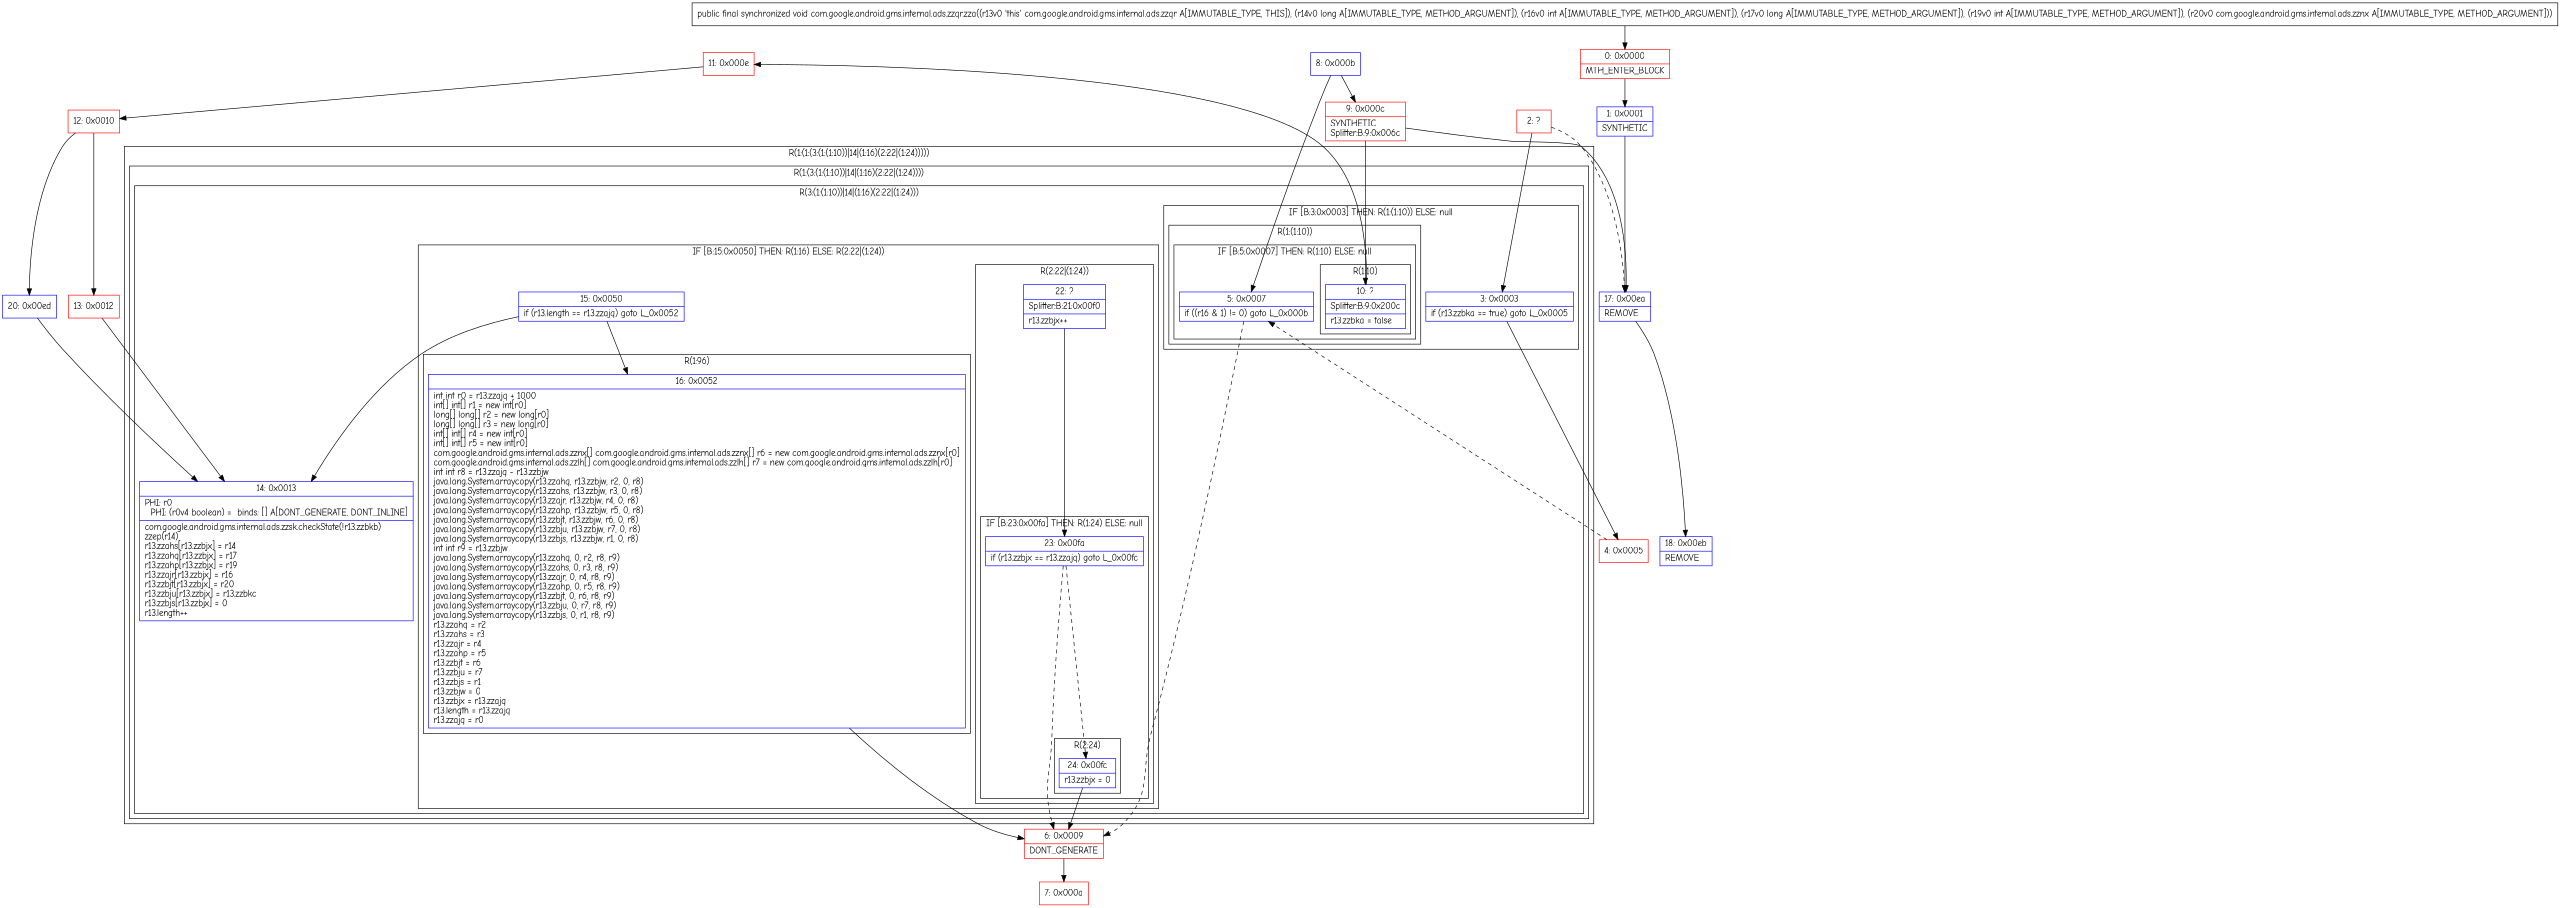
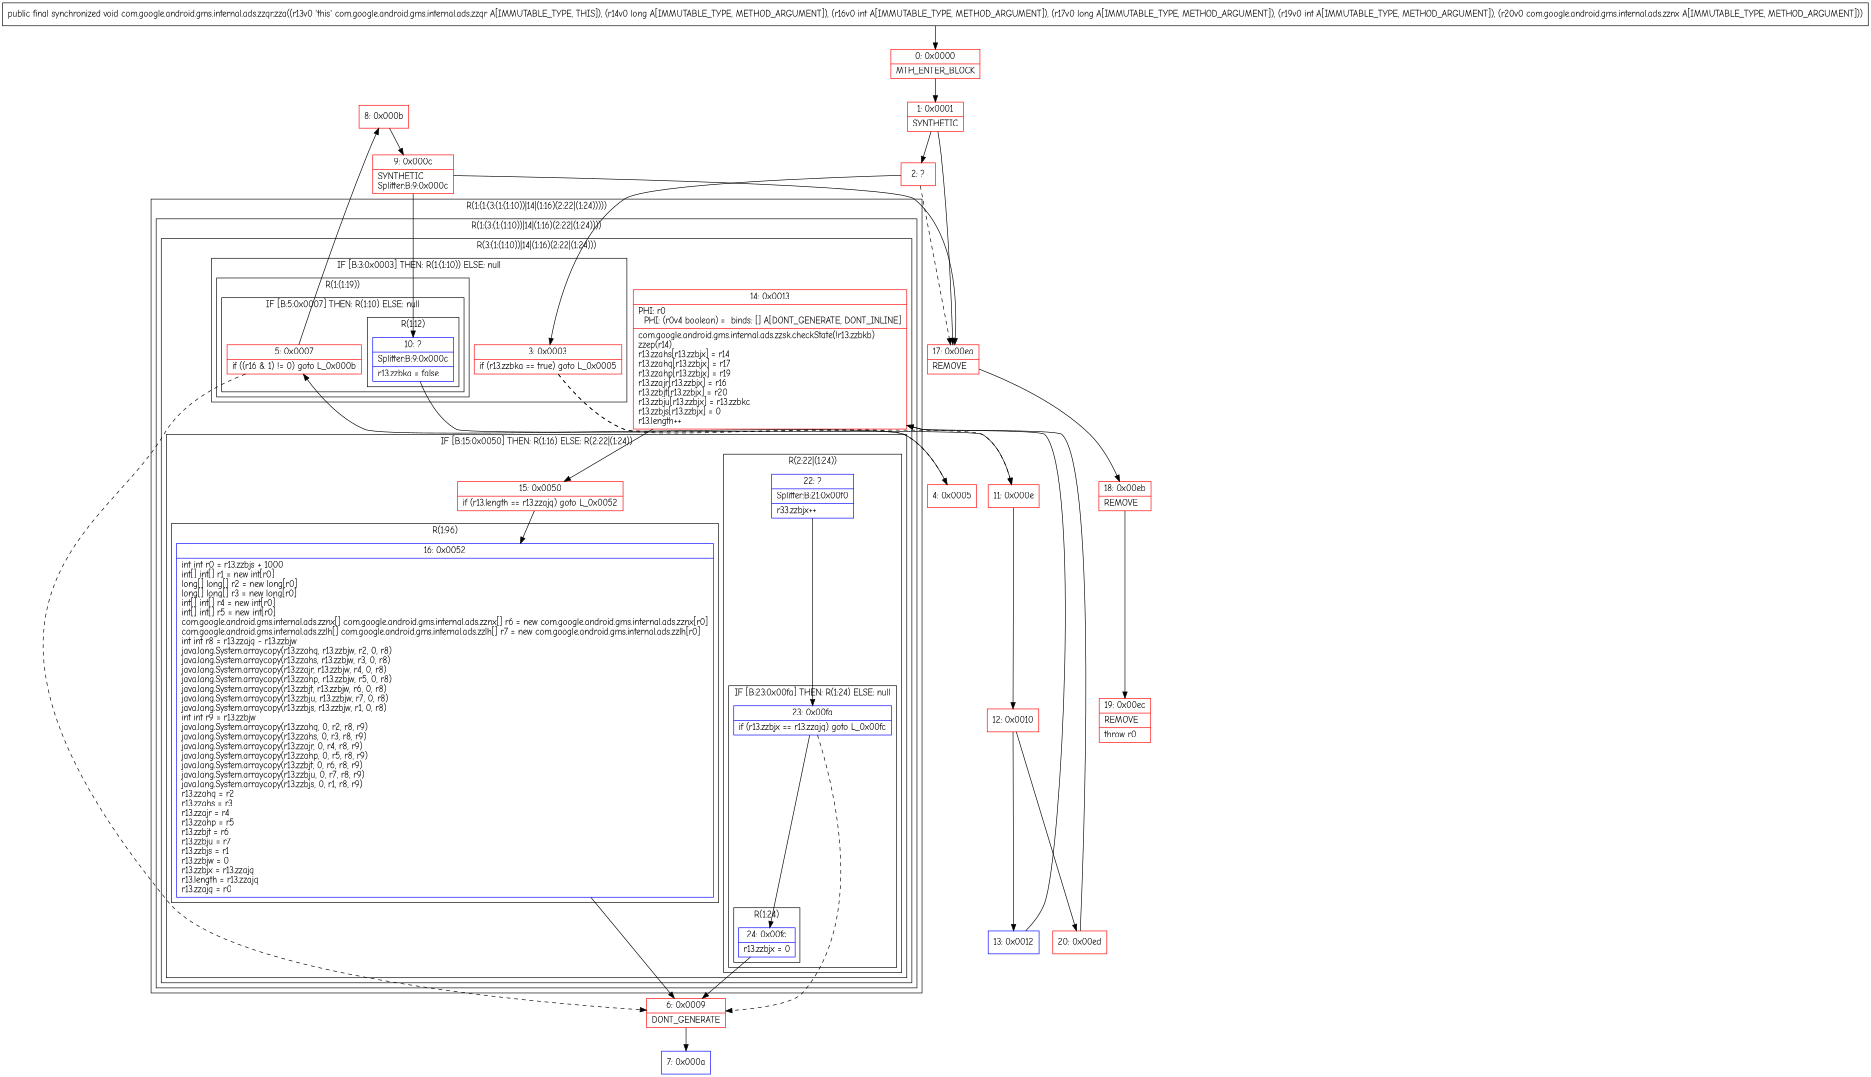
(1336, 64) -> (384, 117)
(1625, 121) -> (935, 117)
(1365, 133) -> (413, 186)
none -> (927, 144)
(1290, 180) -> (334, 244)
(1295, 232) -> (343, 285)
(1365, 272) -> (413, 325)
(1365, 306) -> (413, 359)
(30, 307) -> (1080, 942)
(94, 307) -> (1014, 942)
(601, 307) -> (540, 496)
(1246, 307) -> (294, 359)
(1500, 307) -> (548, 359)
(1625, 307) -> (953, 359)
(1048, 321) -> (797, 510)
(398, 372) -> (611, 454)
(485, 396) -> (232, 565)
(1561, 428) -> (751, 431)
none -> (786, 431)
(1440, 432) -> (630, 431)
(276, 551) -> (770, 359)
(1686, 551) -> (1125, 496)
(1076, 659) -> (790, 828)
none -> (1125, 720)
(1087, 746) -> (767, 915)
(1064, 893) -> (686, 1063)
